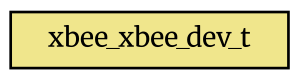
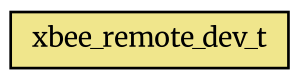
(150, 40) -> (150, 40)
